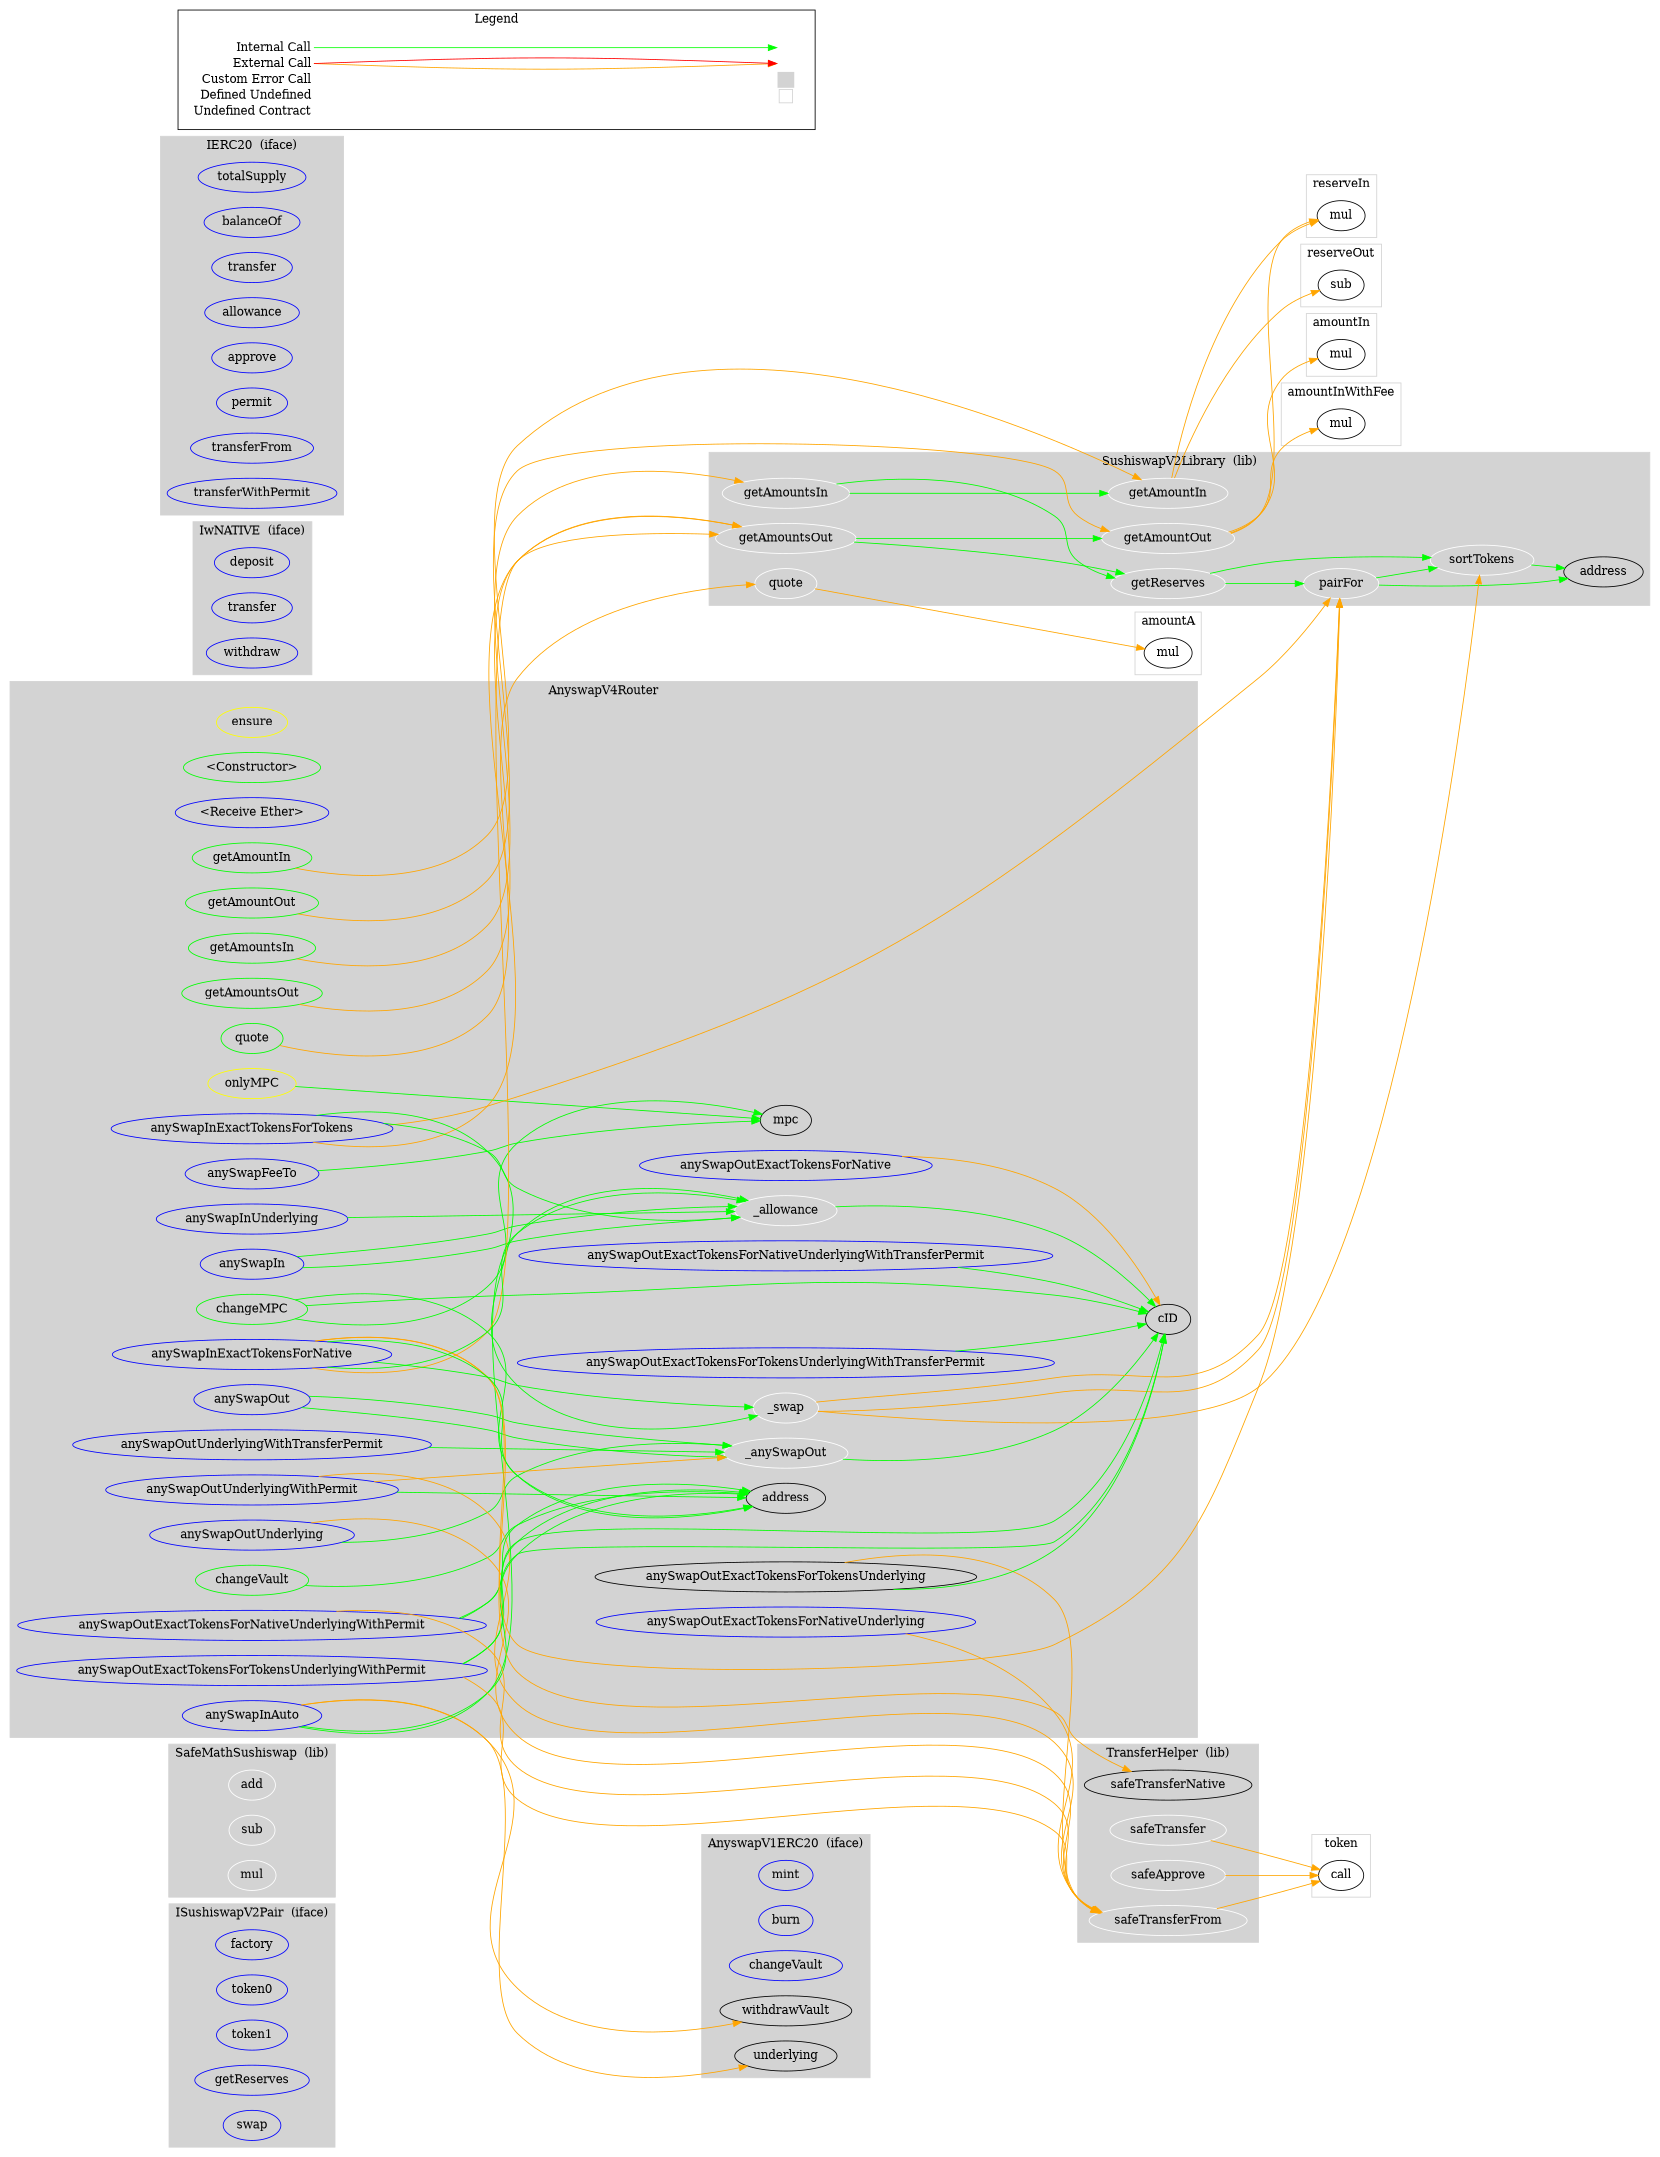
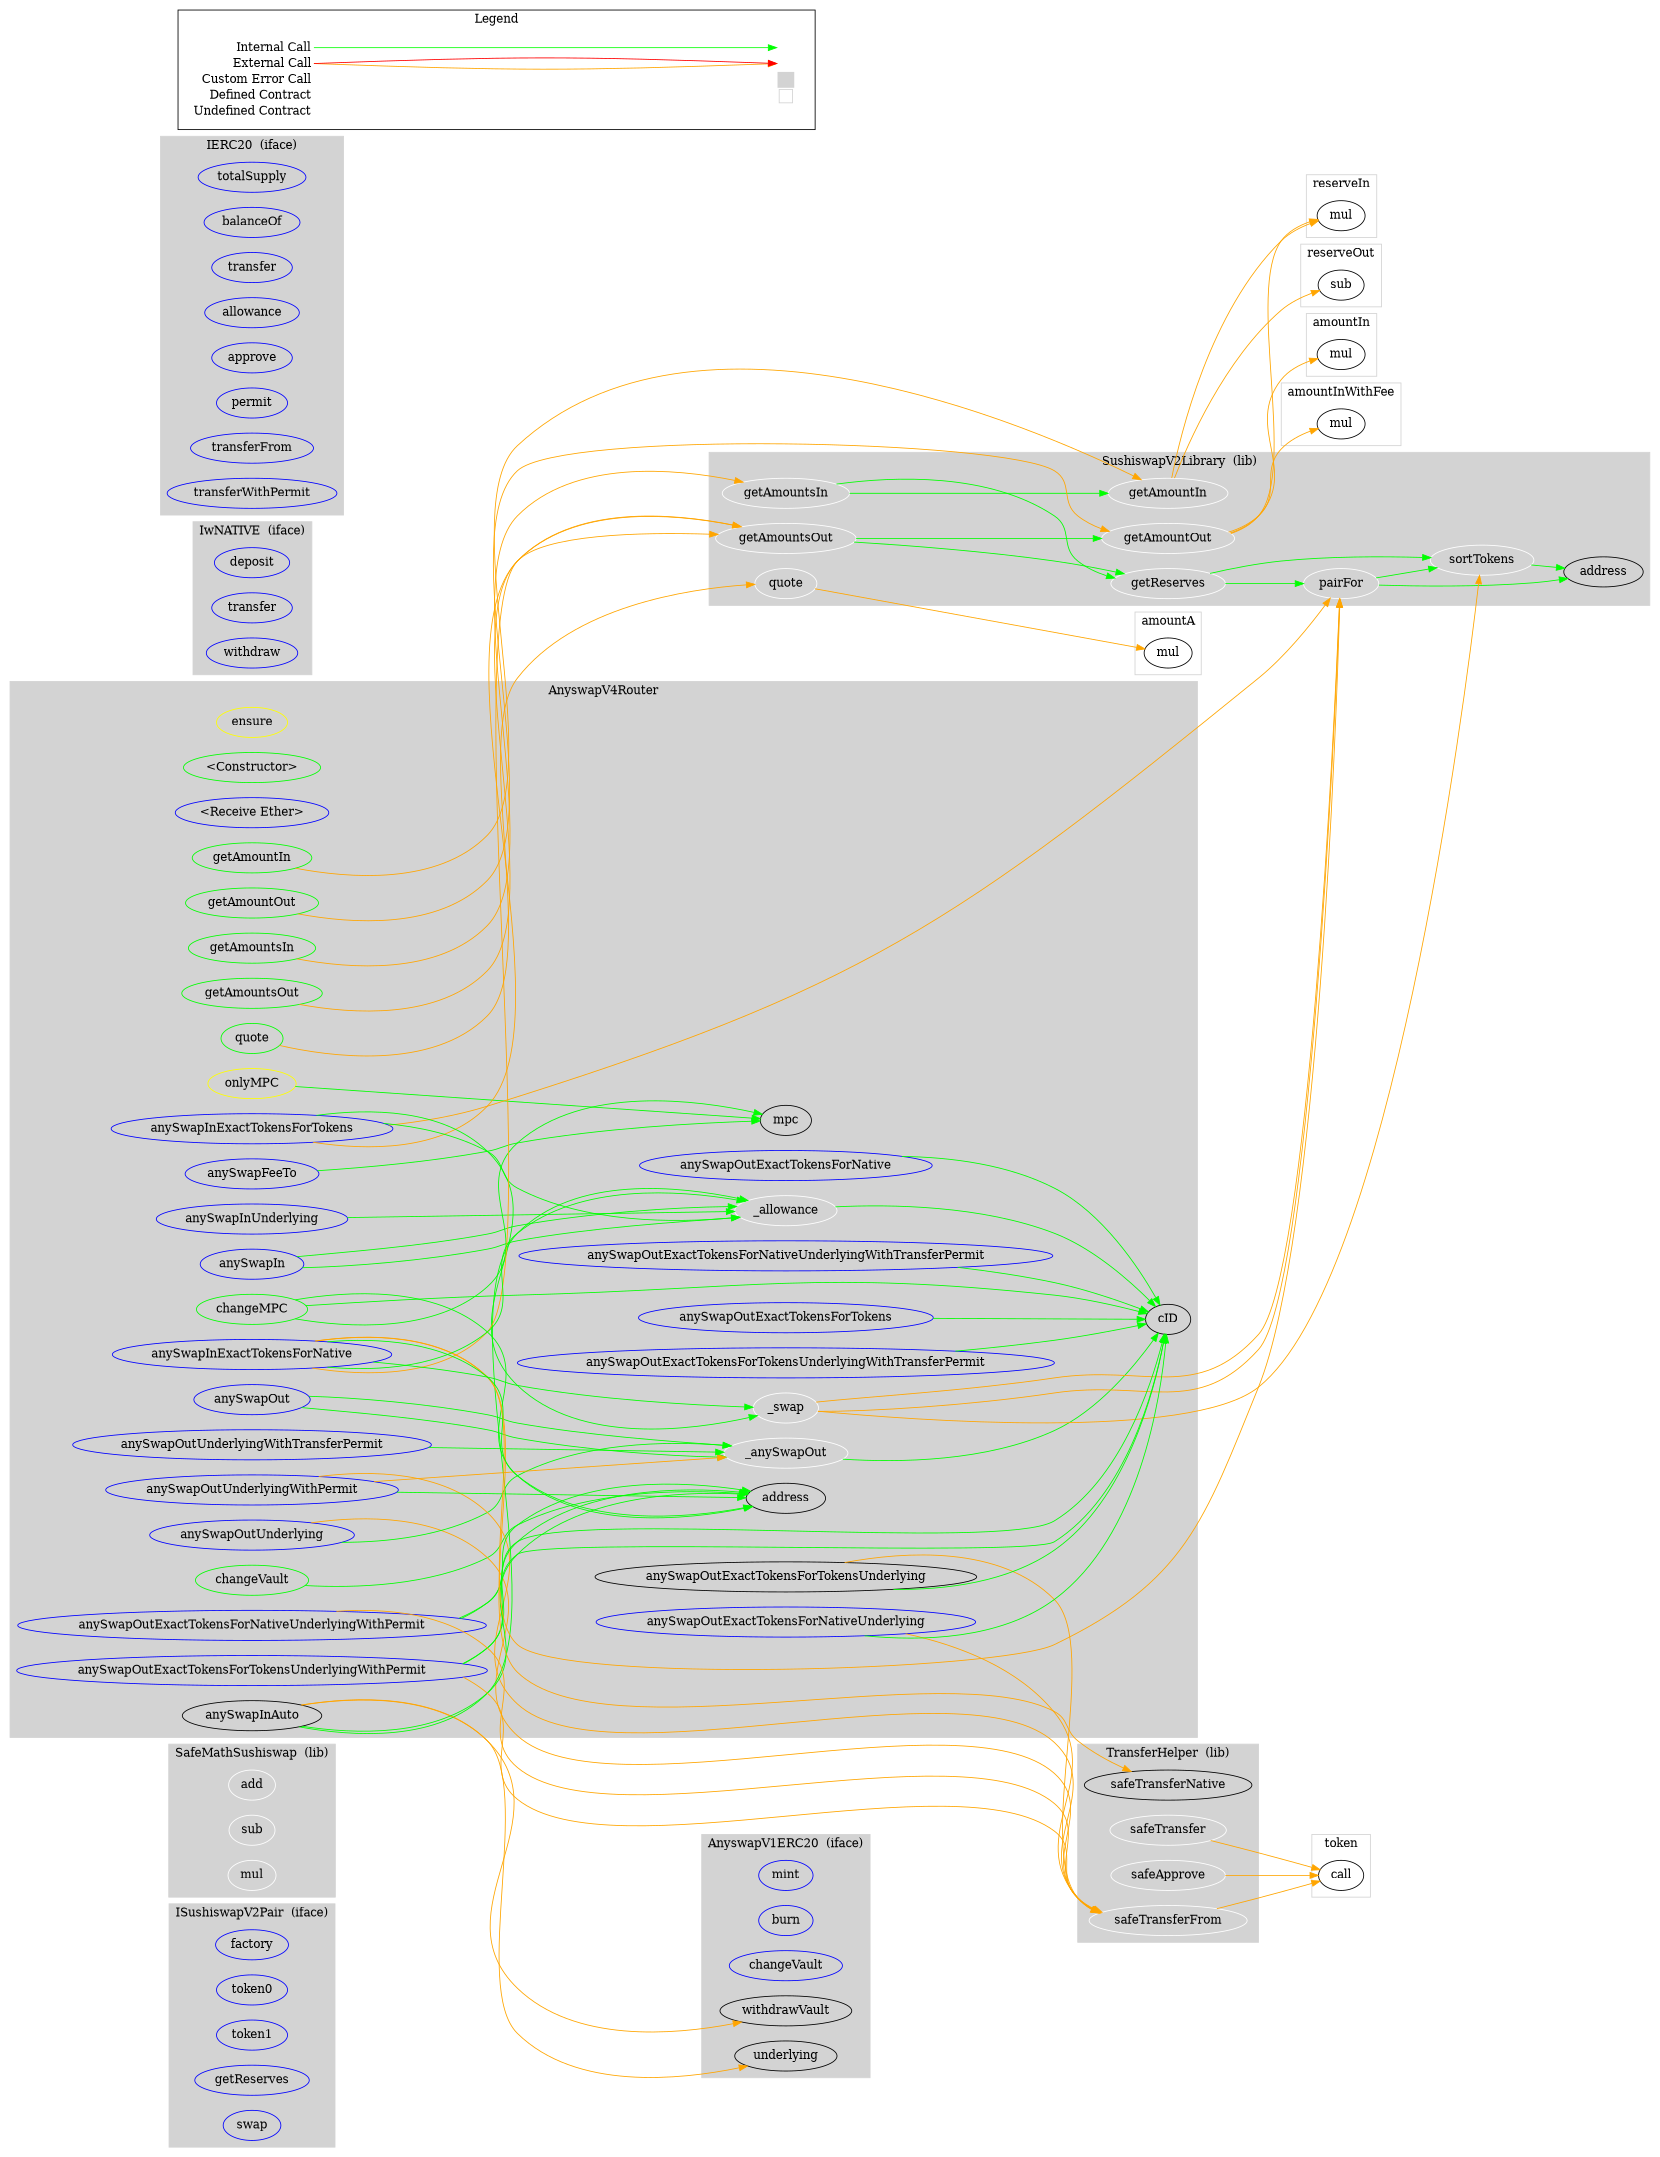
(256, 95) -> (260, 95)
(1052, 1187) -> (1052, 1187)
none -> (786, 1318)
none -> (1087, 1568)
(252, 1716) -> (252, 1716)
